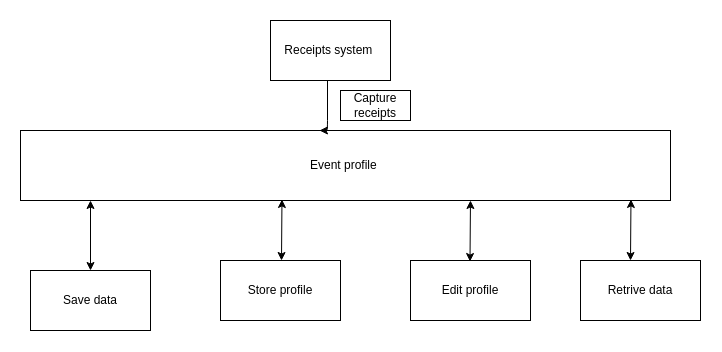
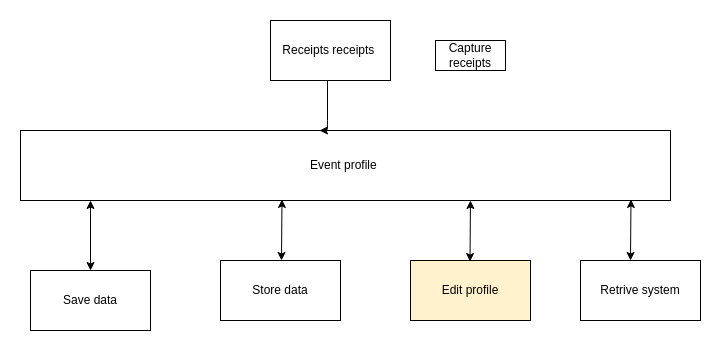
(331, 51) -> (331, 51)
(376, 106) -> (471, 56)
(281, 291) -> (281, 291)
(471, 291) -> (471, 291)
(641, 291) -> (641, 291)
